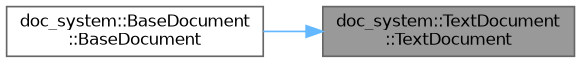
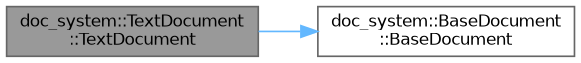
(285, 31) -> (280, 31)
